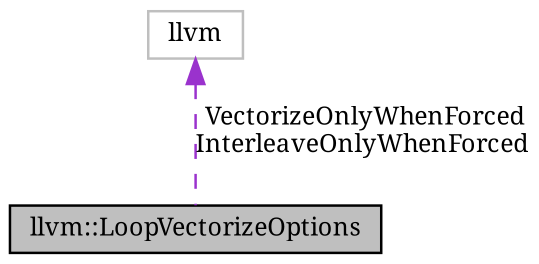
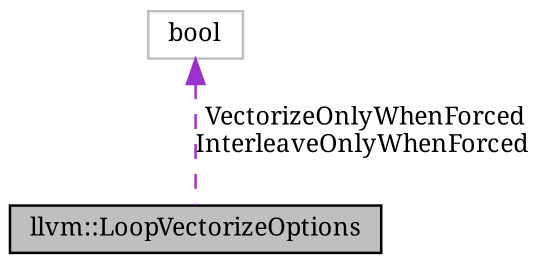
(196, 35) -> (196, 35)
